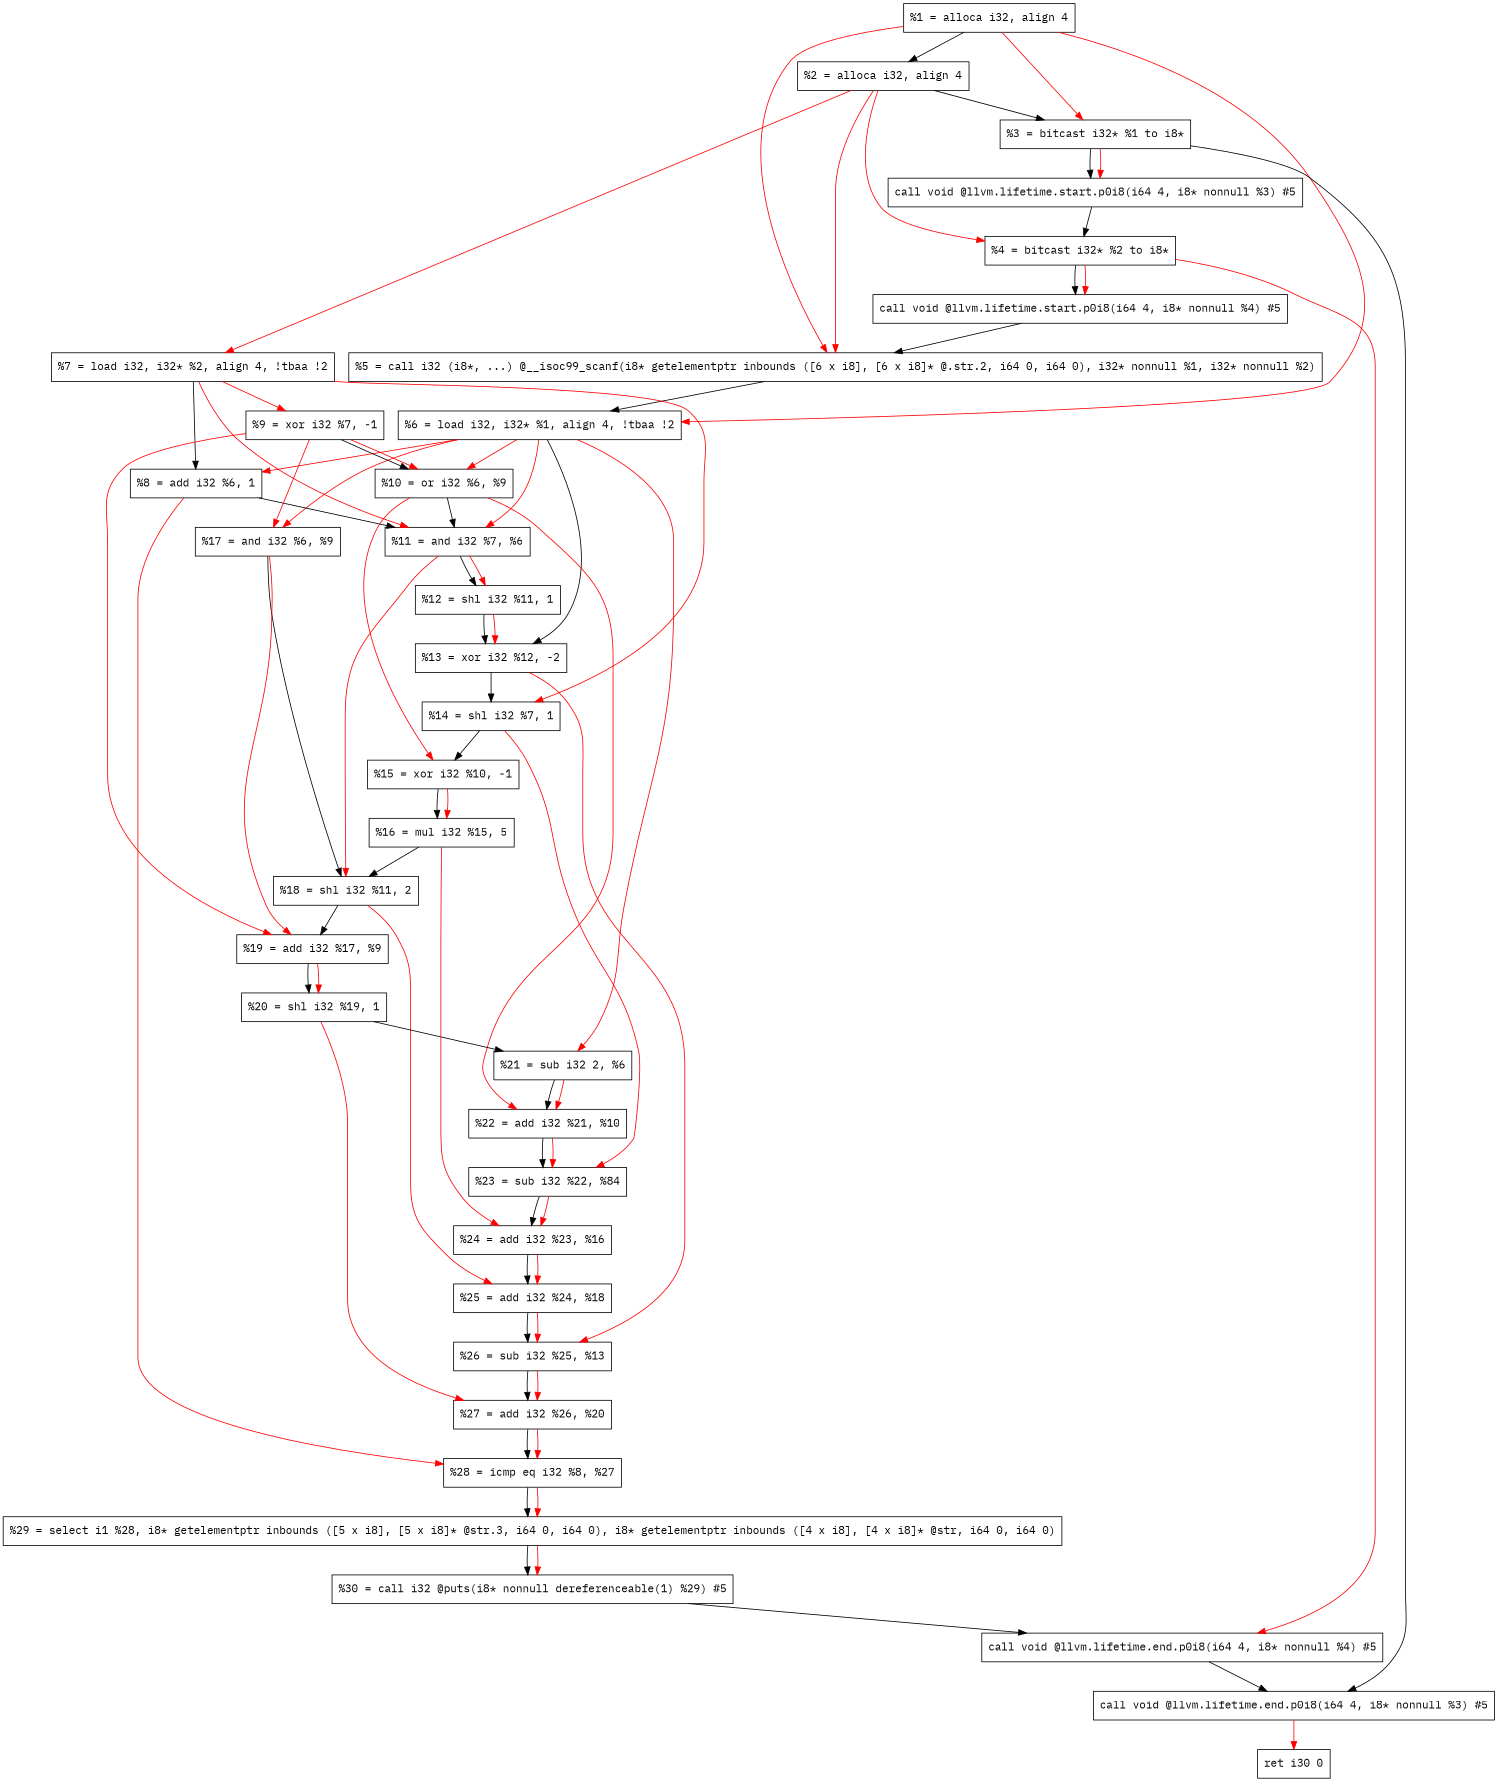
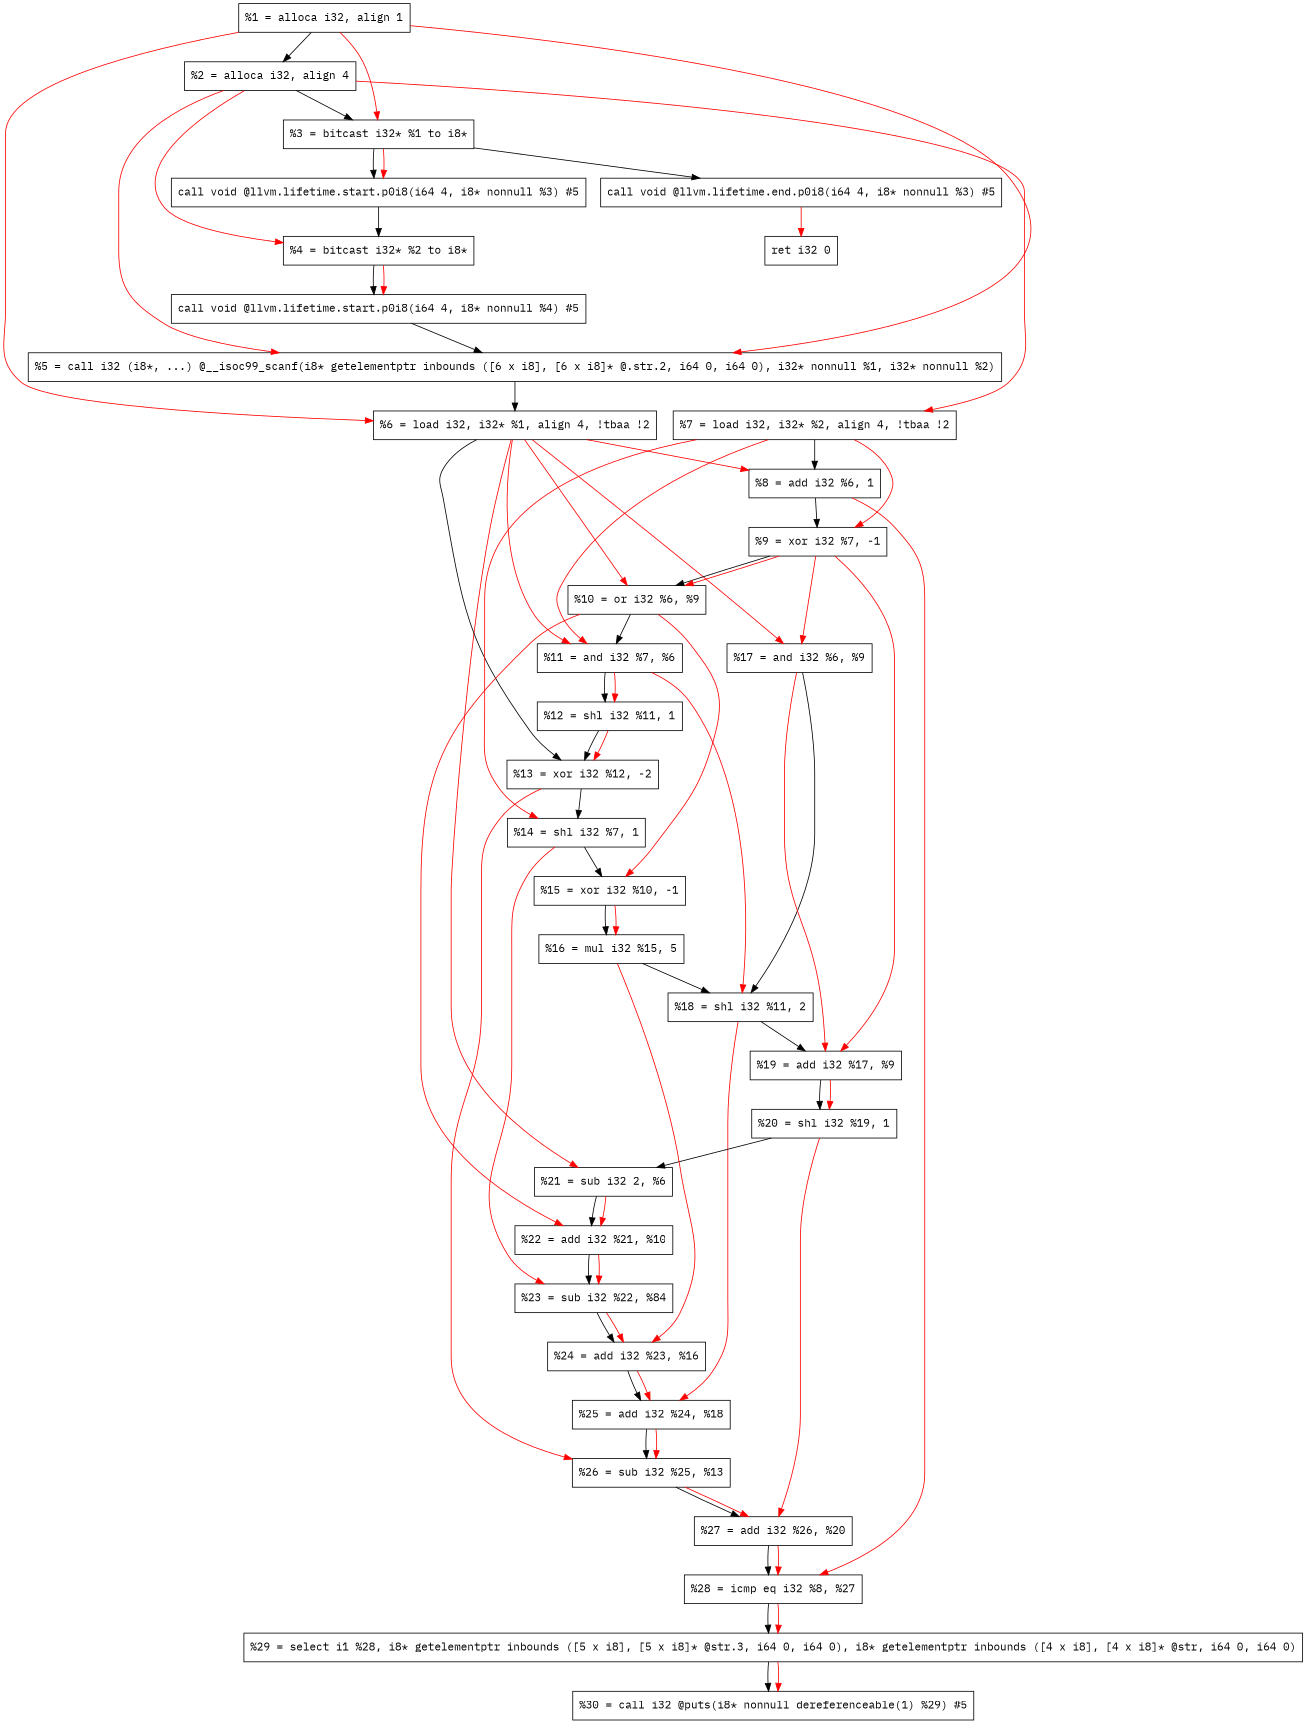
(989, 18) -> (324, 18)
(323, 512) -> (816, 509)
(1182, 1647) -> none
(1294, 1764) -> (801, 251)
